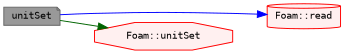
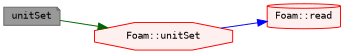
(159, 12) -> (239, 25)
